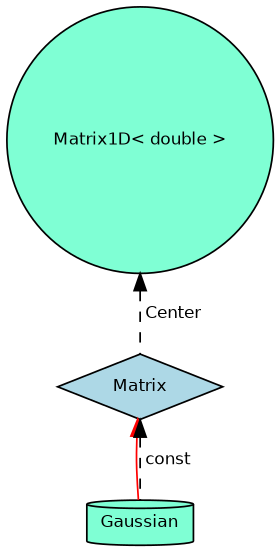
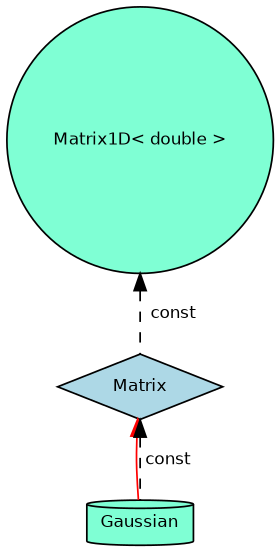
(171, 314) -> (171, 314)
